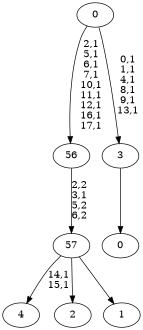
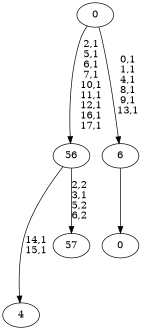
(120, 156) -> (120, 156)
(44, 275) -> (27, 227)
(73, 315) -> none
(122, 315) -> none
